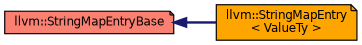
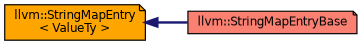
(201, 22) -> (173, 22)
